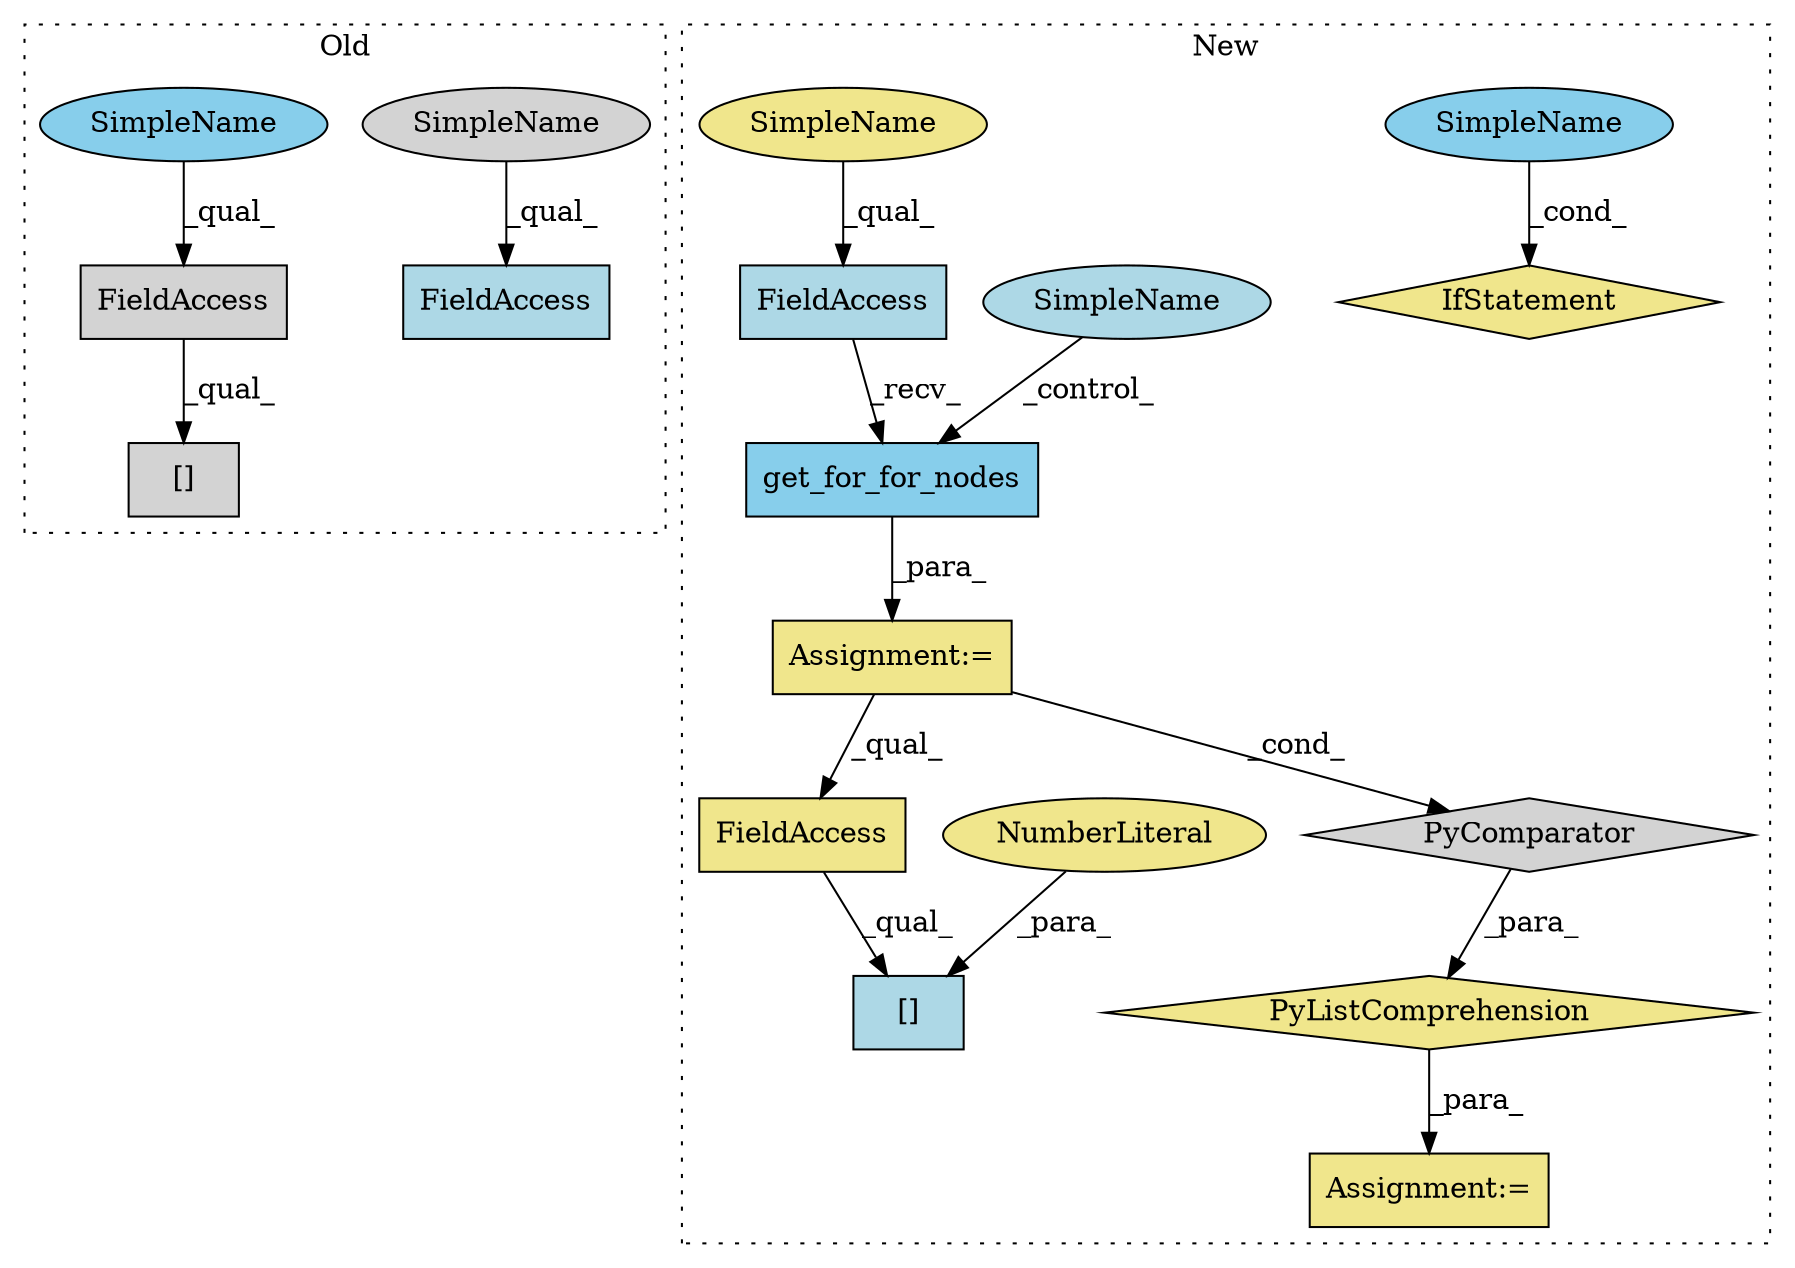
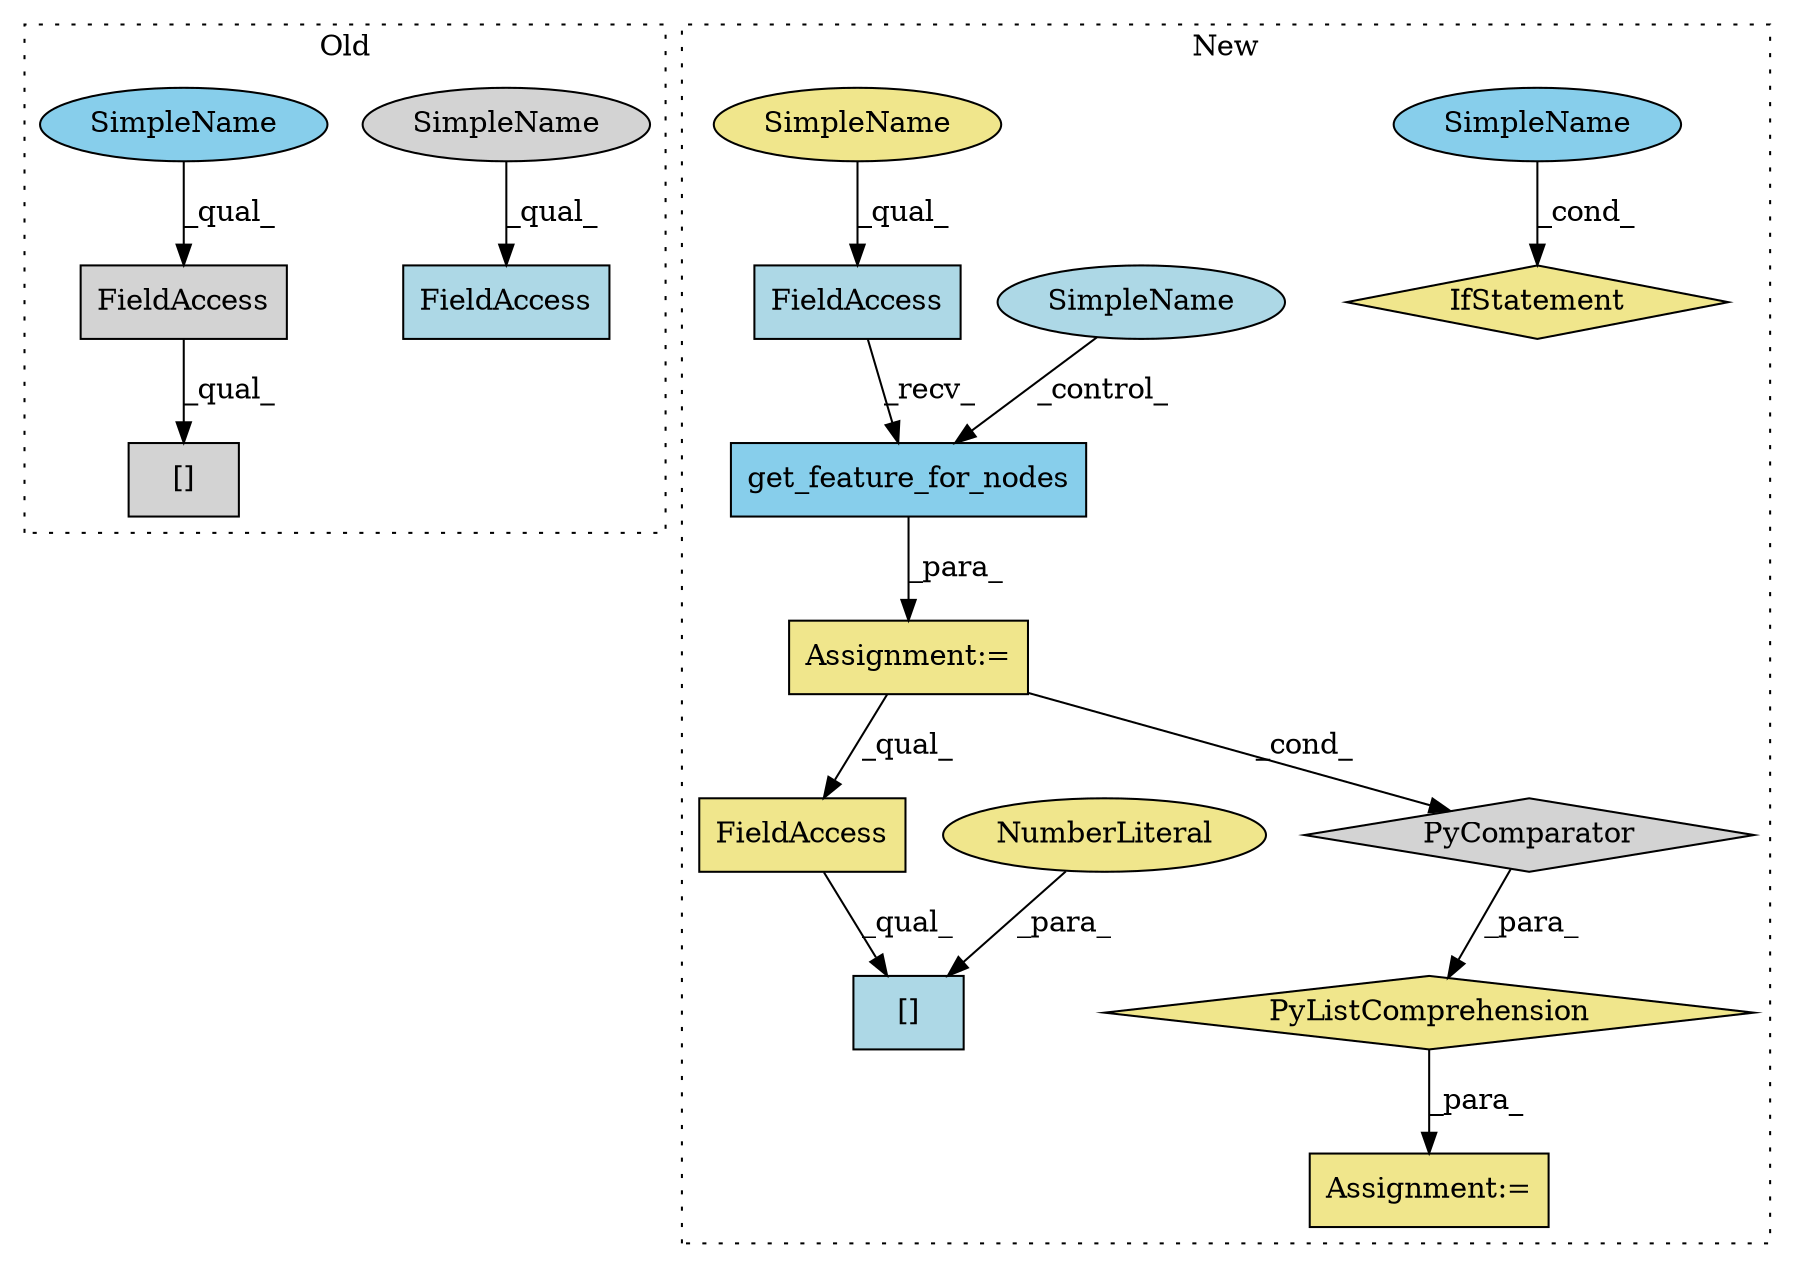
(892, 480) -> (909, 480)
